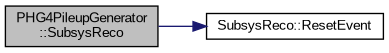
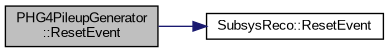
(82, 26) -> (82, 26)
